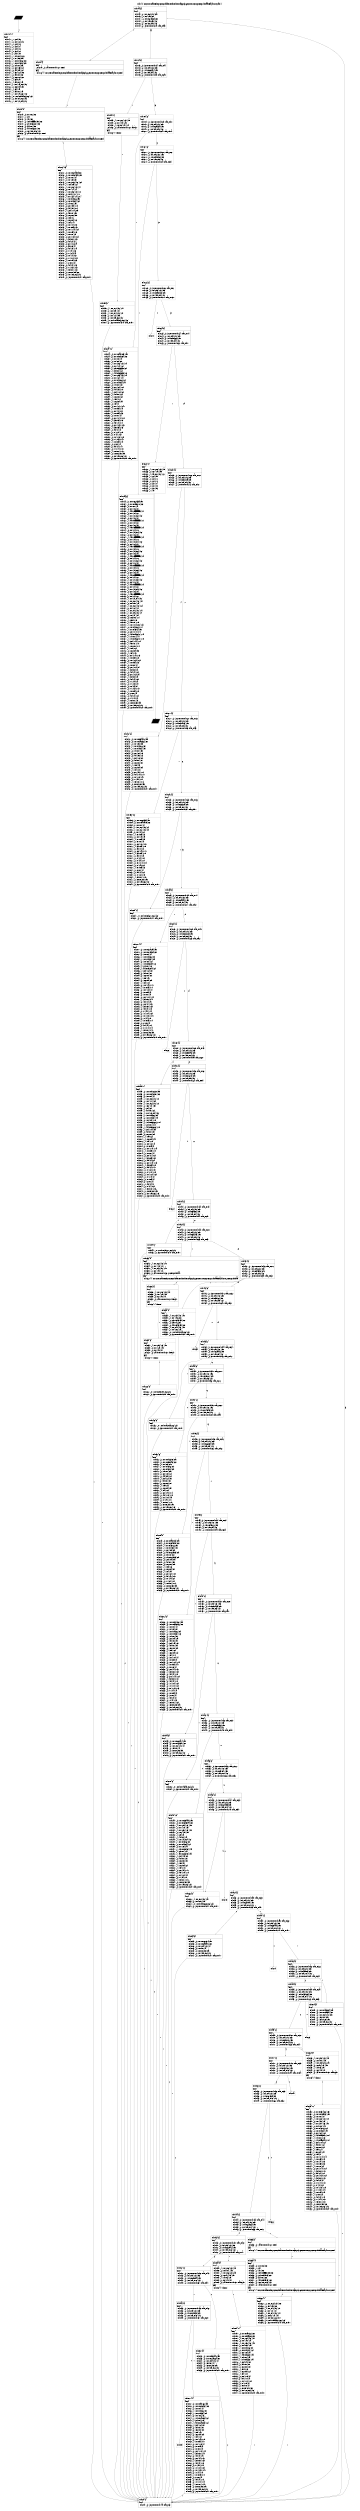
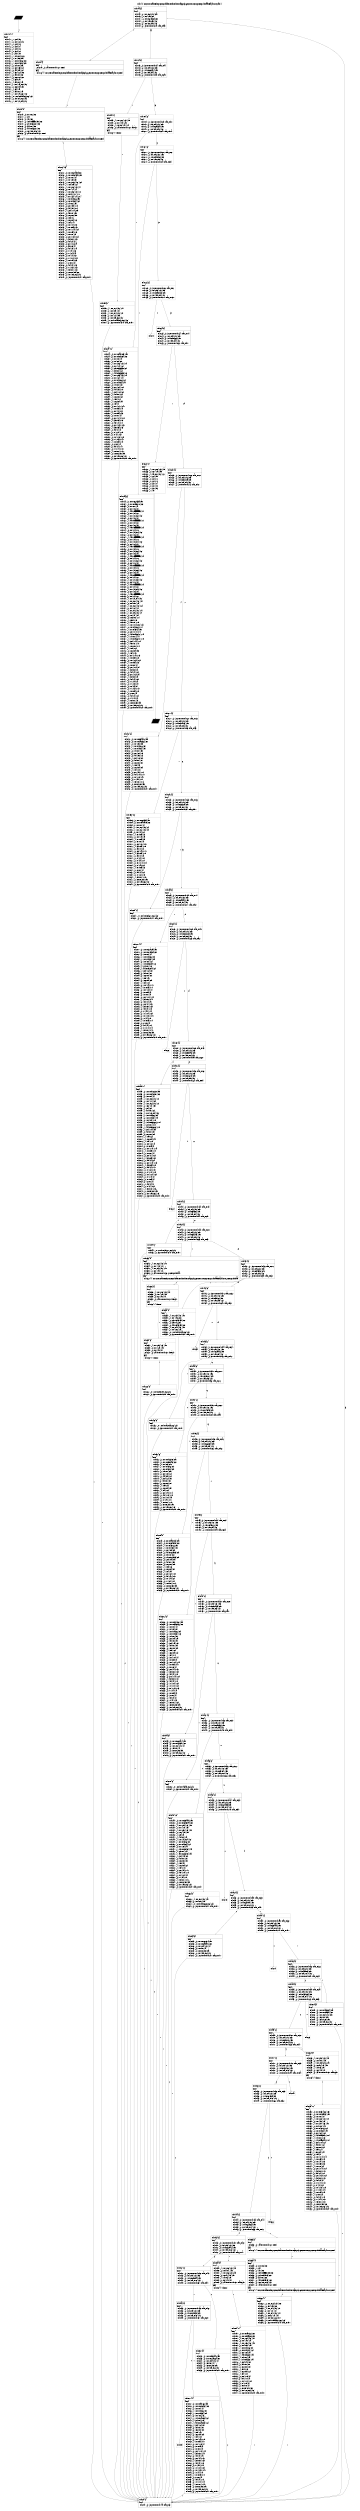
(215, 1852) -> (235, 1851)
